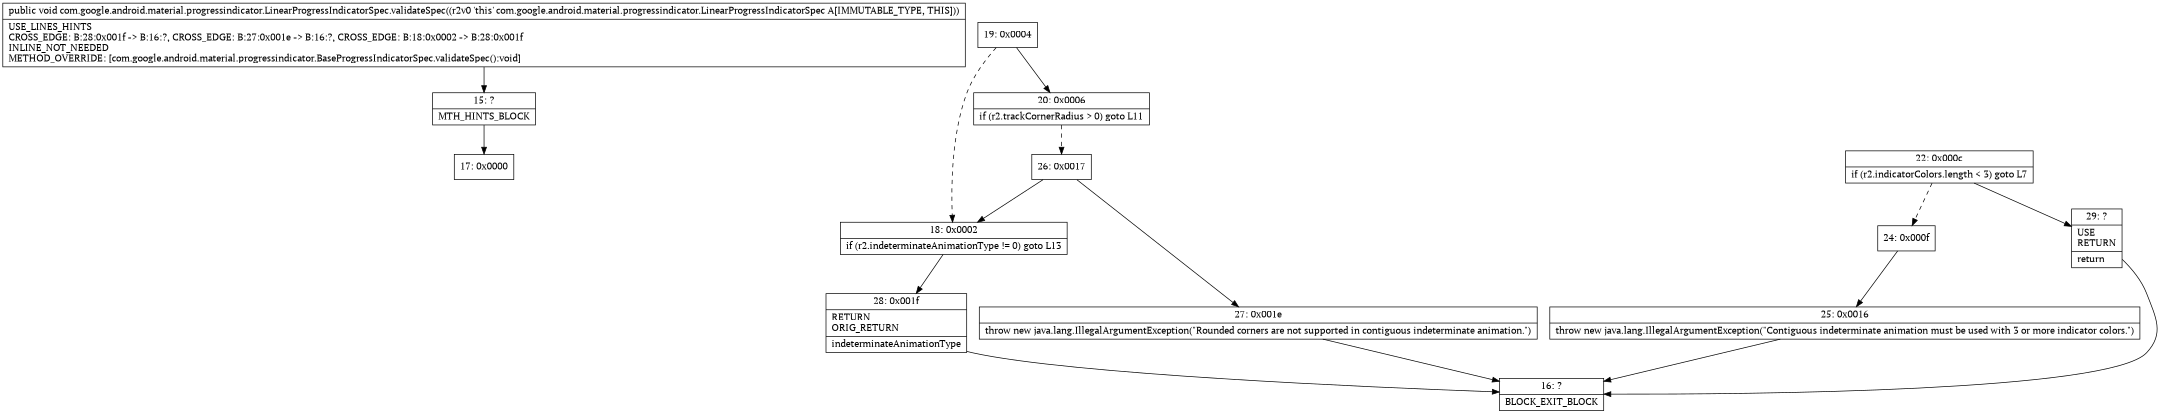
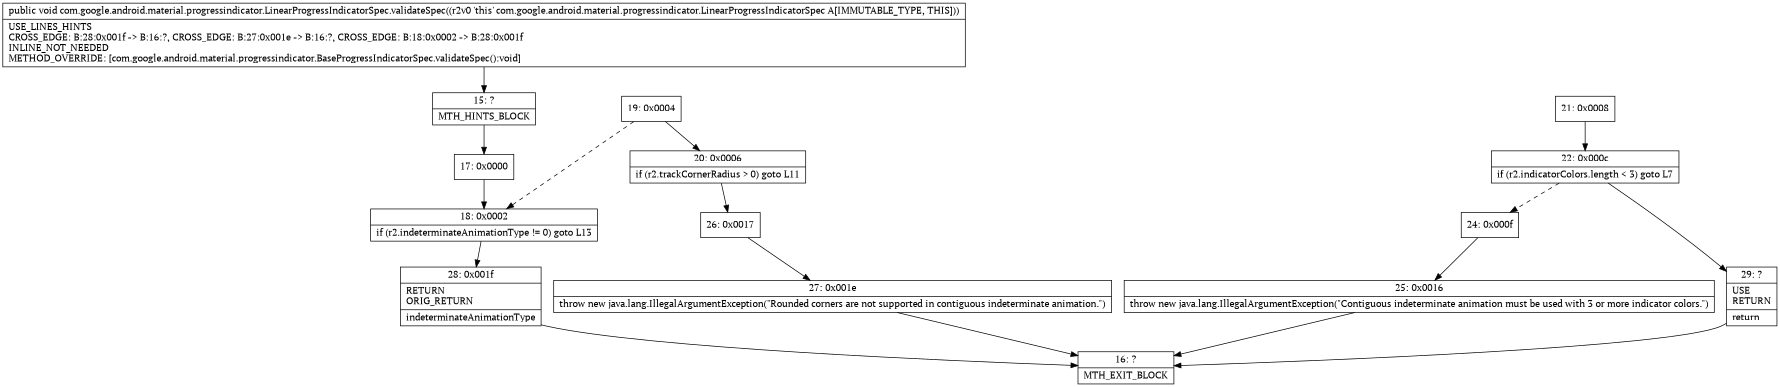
none -> (1585, 109)
(1062, 136) -> (724, 194)
(1013, 199) -> (484, 191)
(1552, 402) -> (1126, 376)
